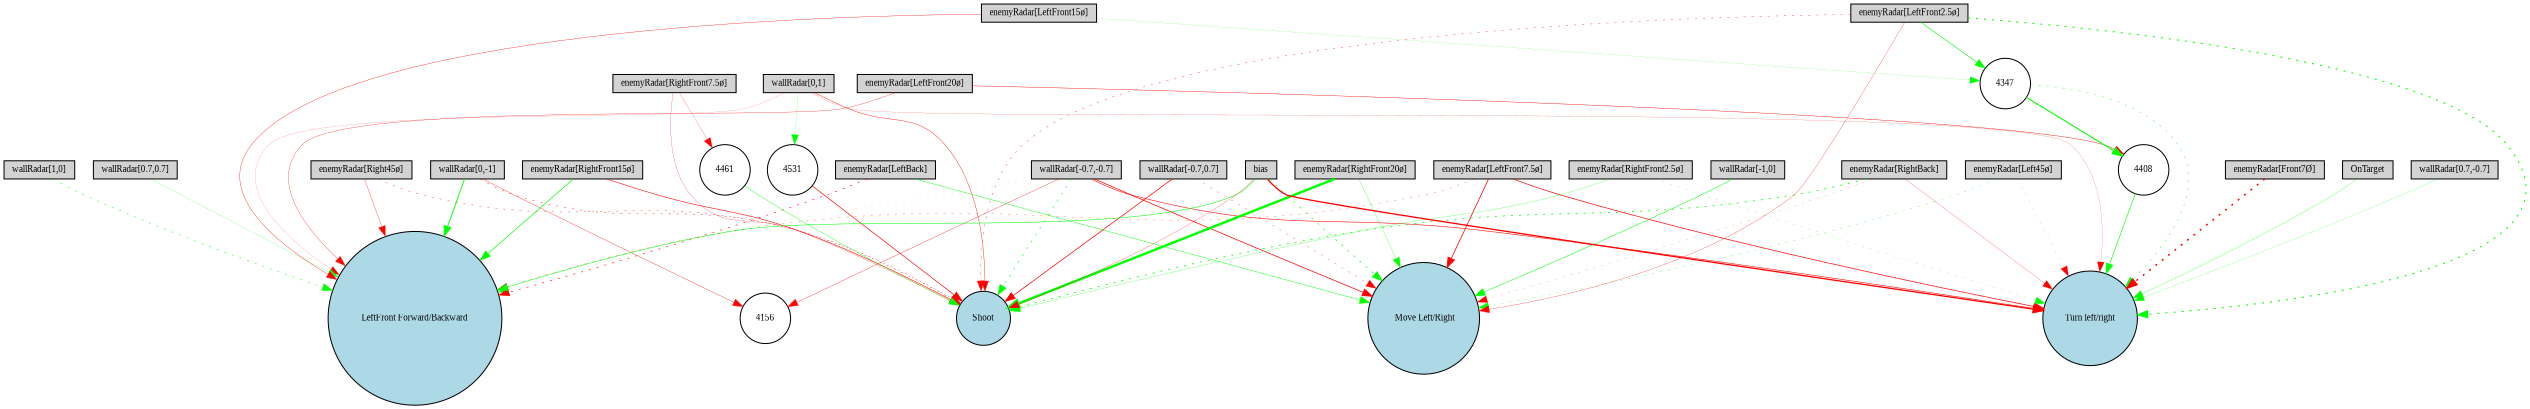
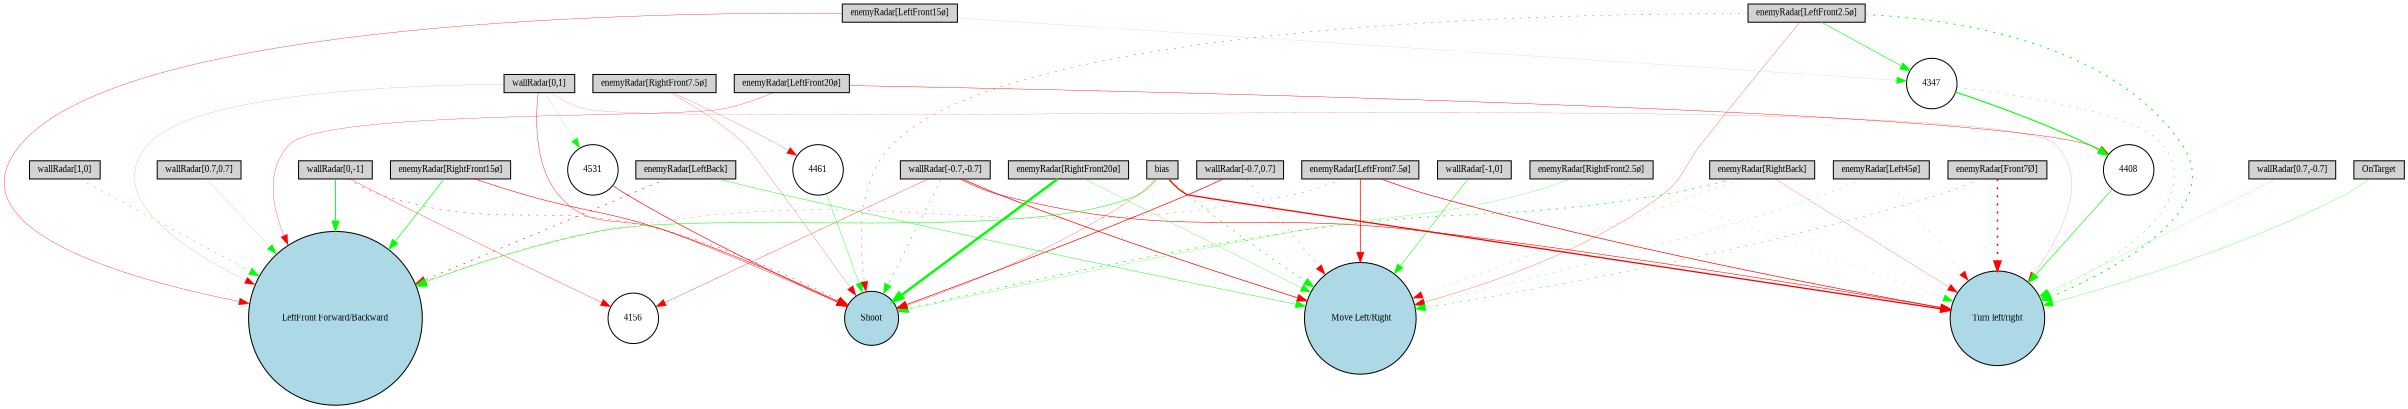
(361, 170) -> none
none -> (1706, 255)
